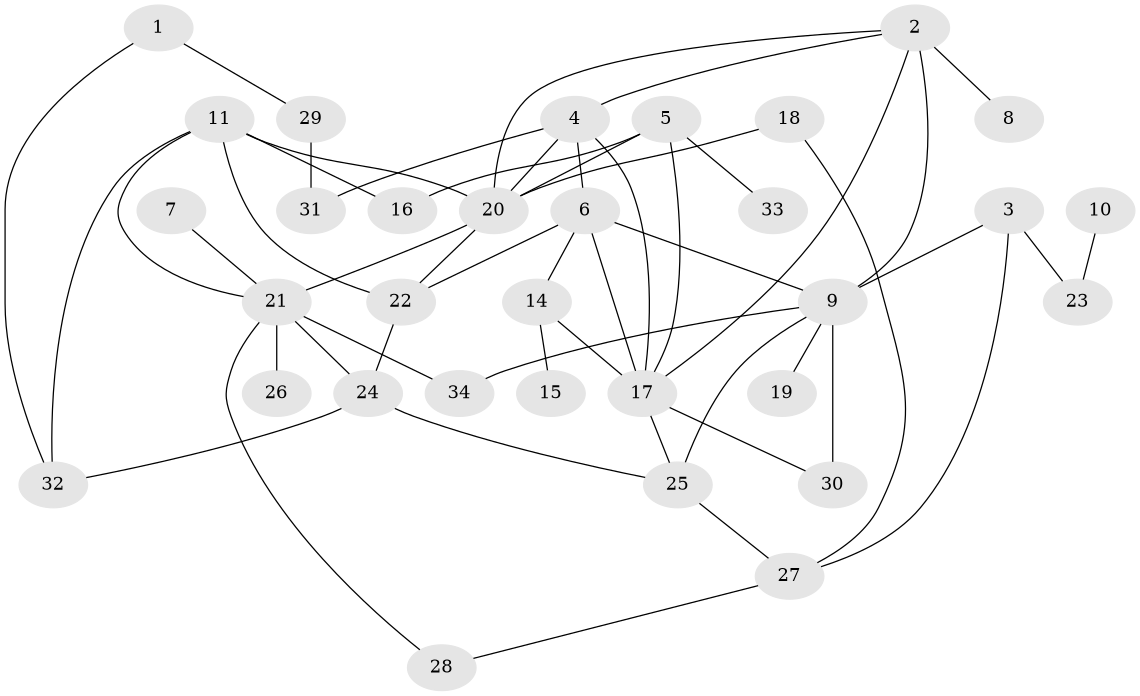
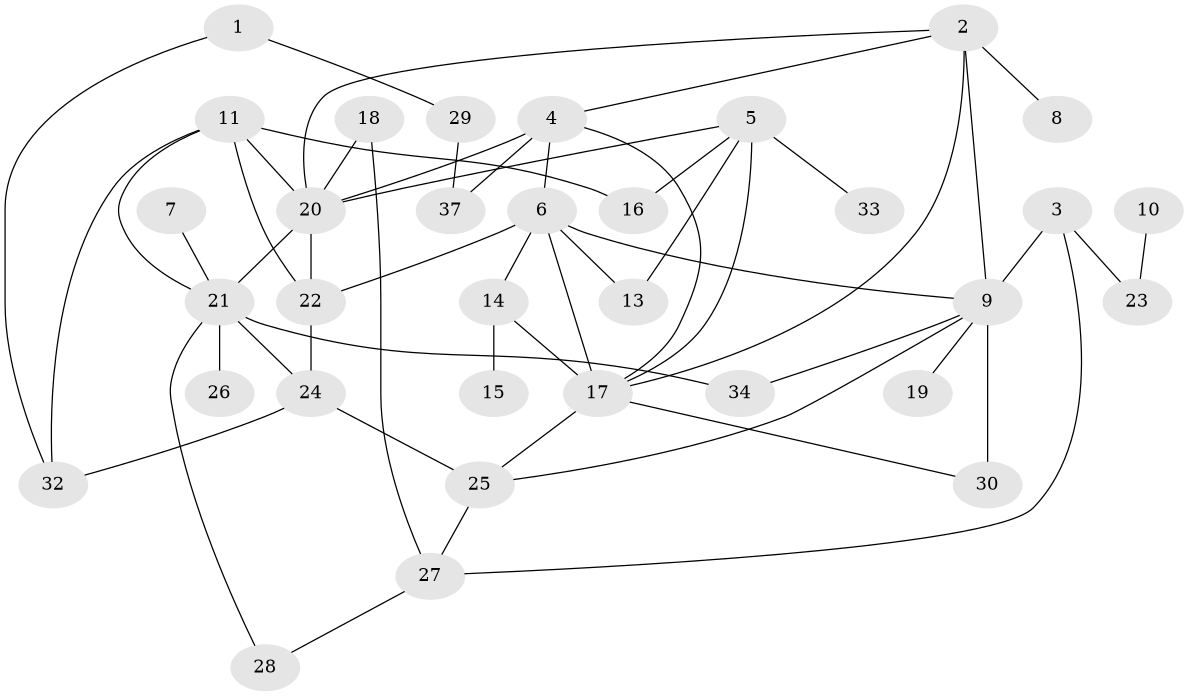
(311, 211) -> (451, 211)
none -> (633, 302)
